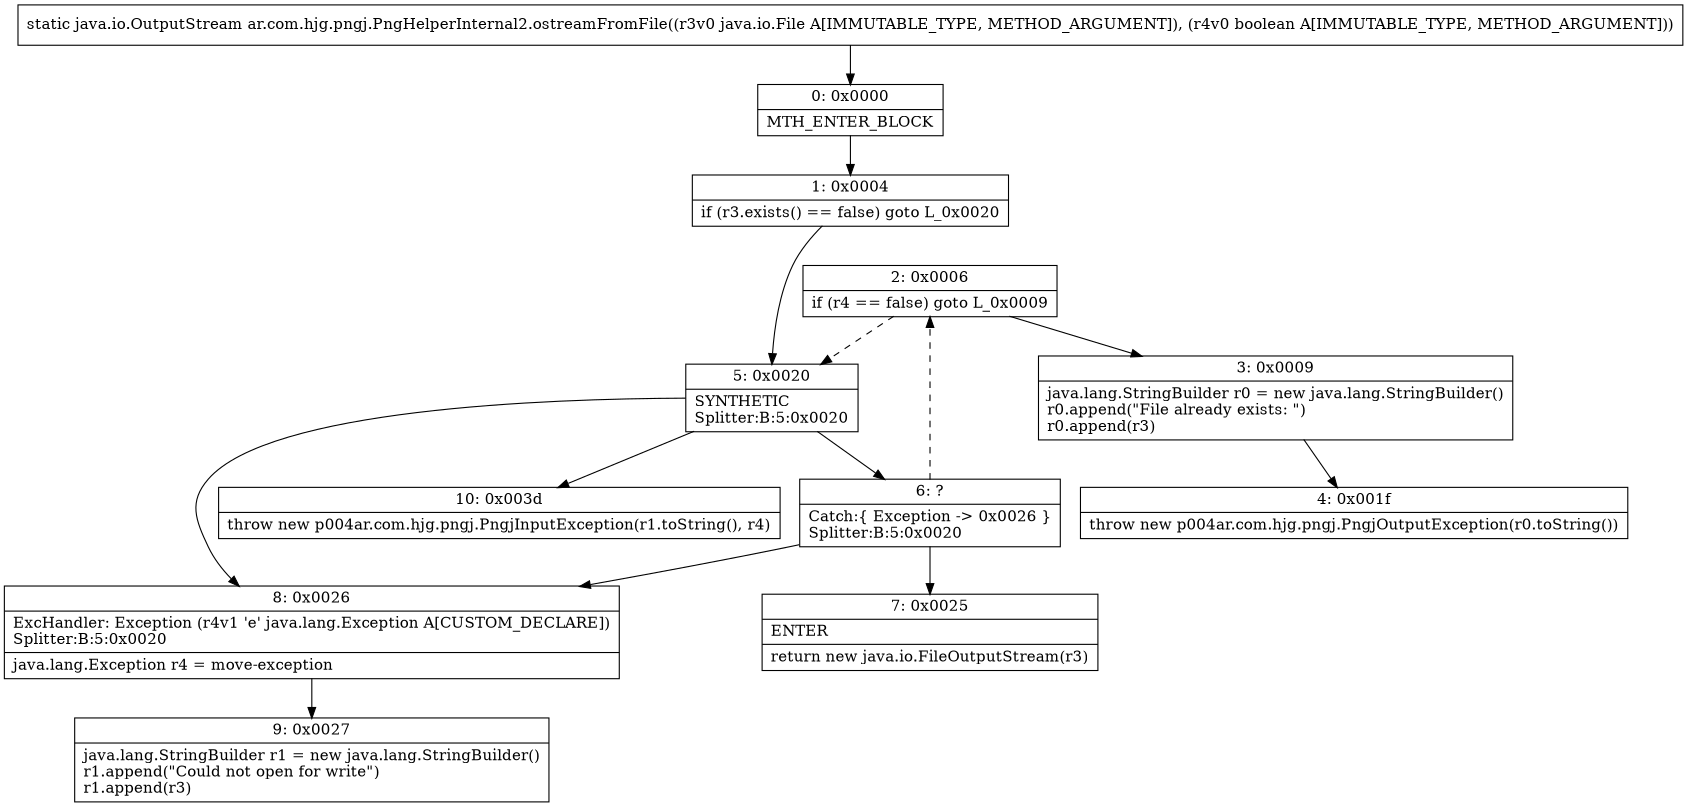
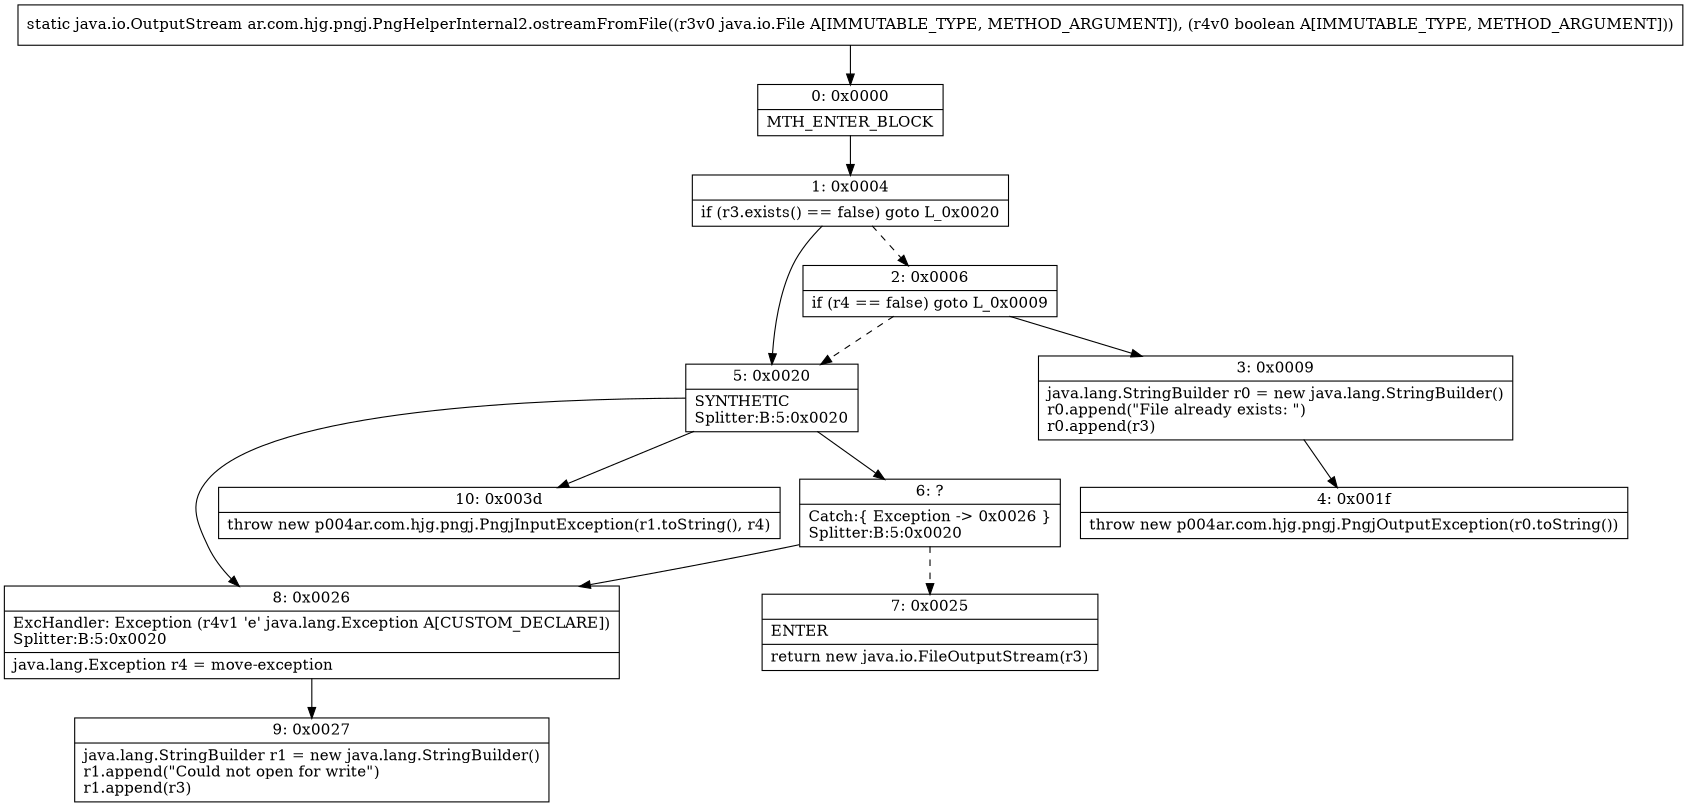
(930, 404) -> (887, 242)
(930, 565) -> (930, 565)
